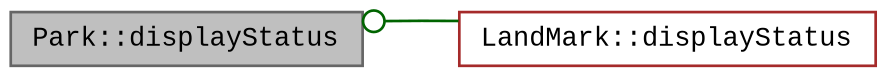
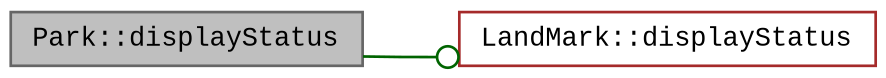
(422, 21) -> (400, 57)
